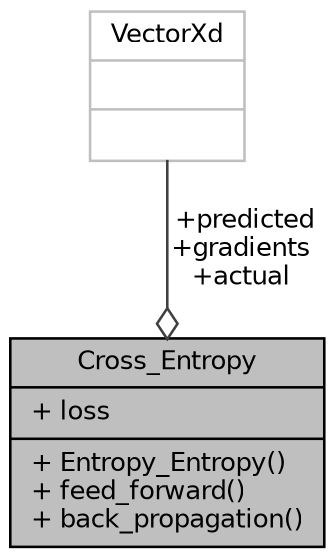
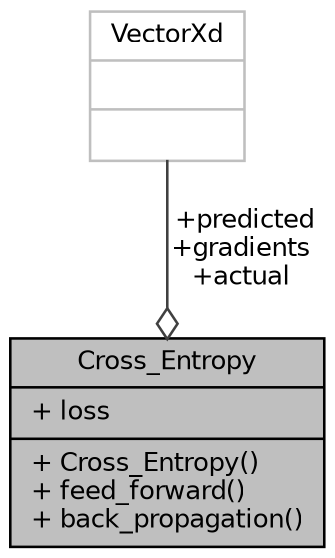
(160, 463) -> (145, 463)
